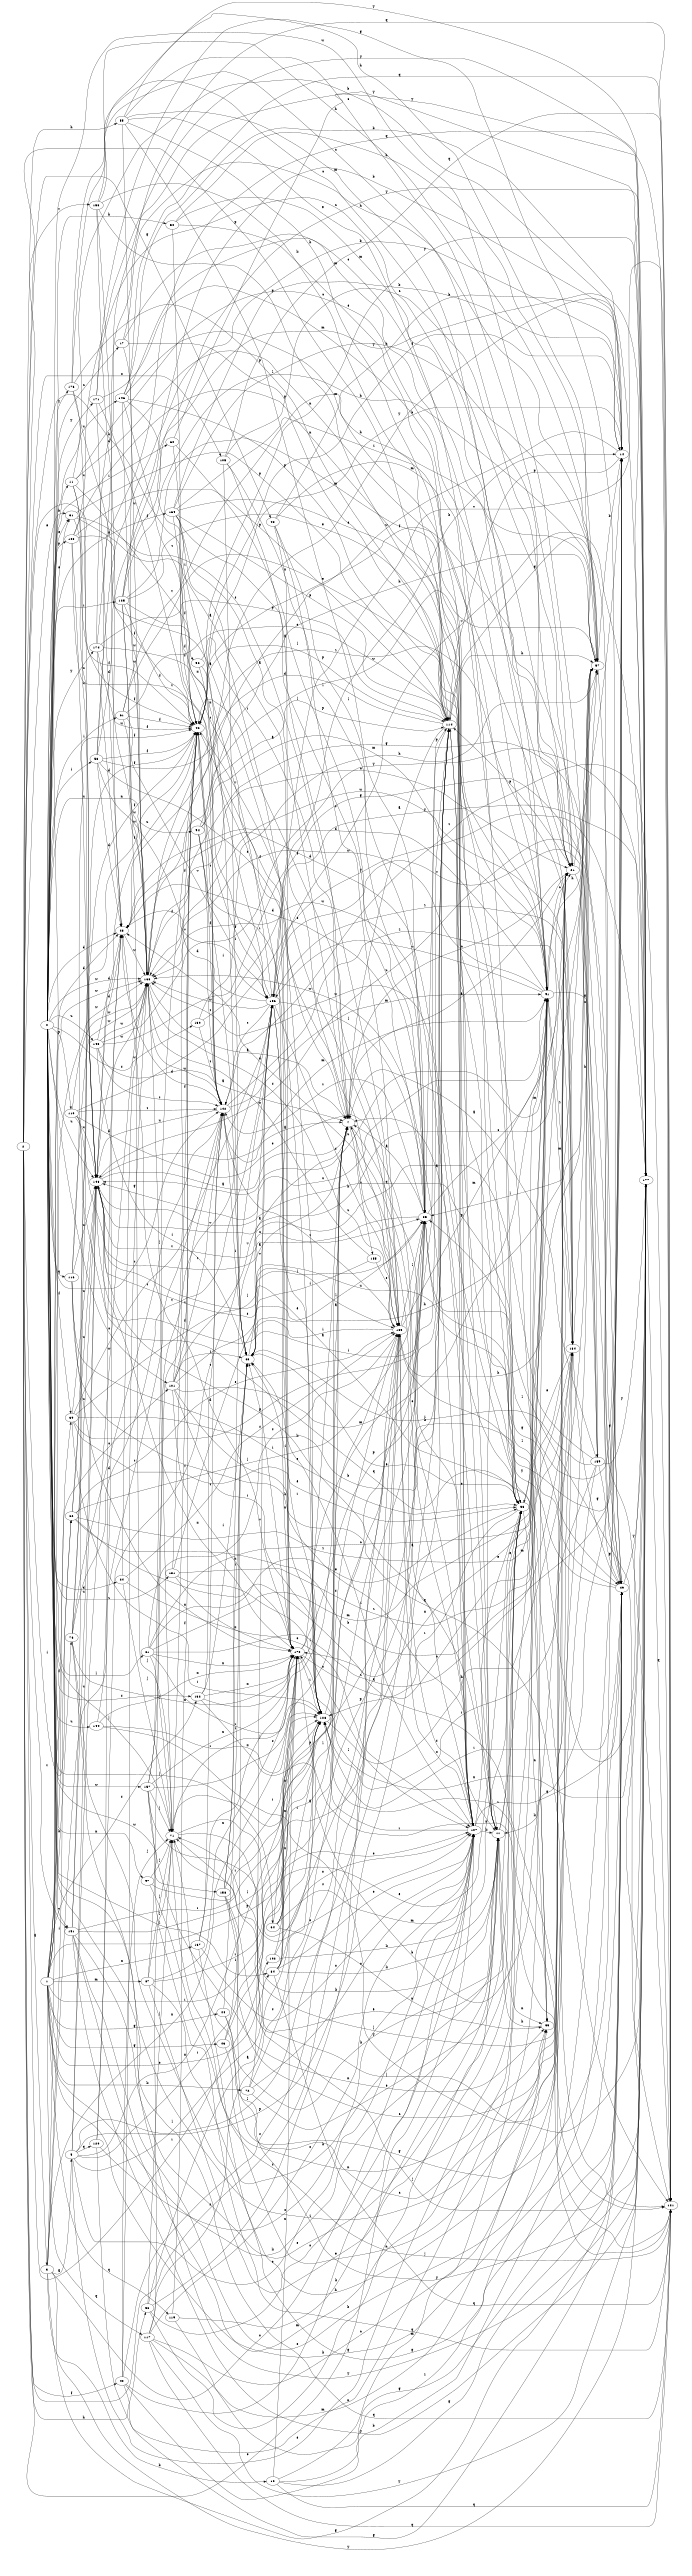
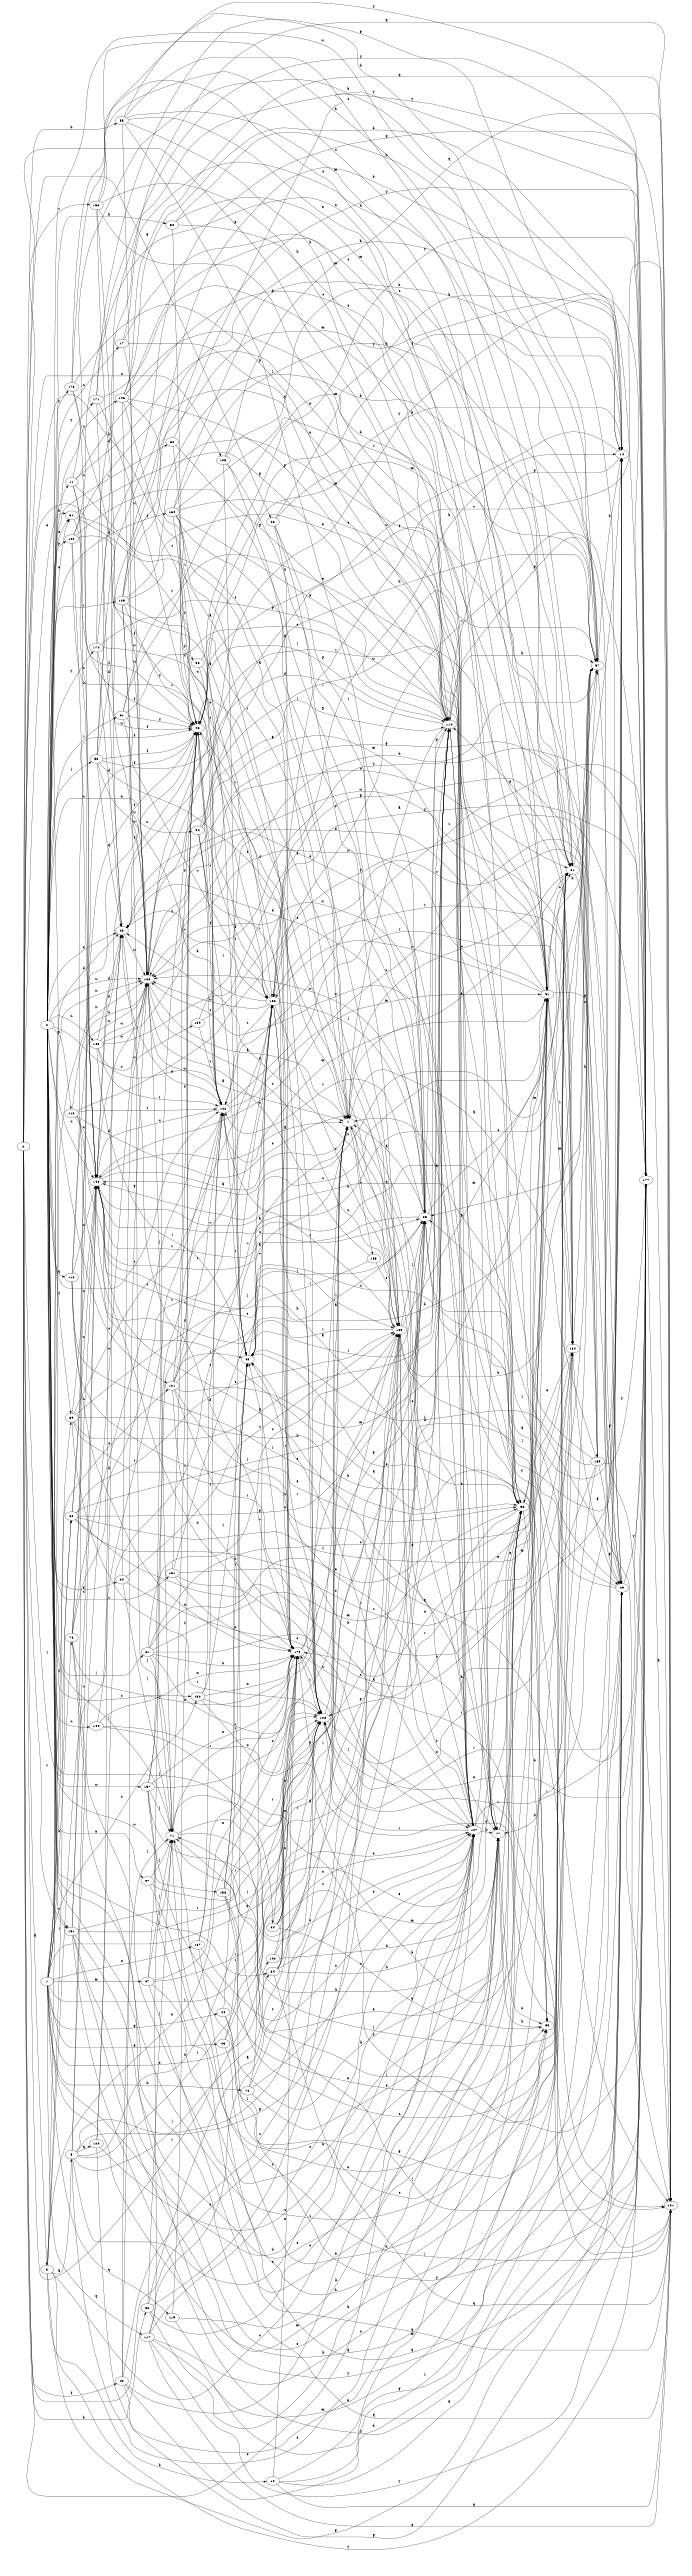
(298, 1309) -> (298, 1309)
none -> (431, 1334)
(547, 1792) -> (547, 1792)
